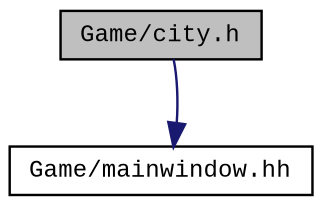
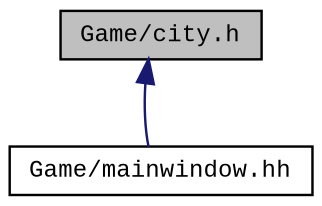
(177, 91) -> (145, 115)
